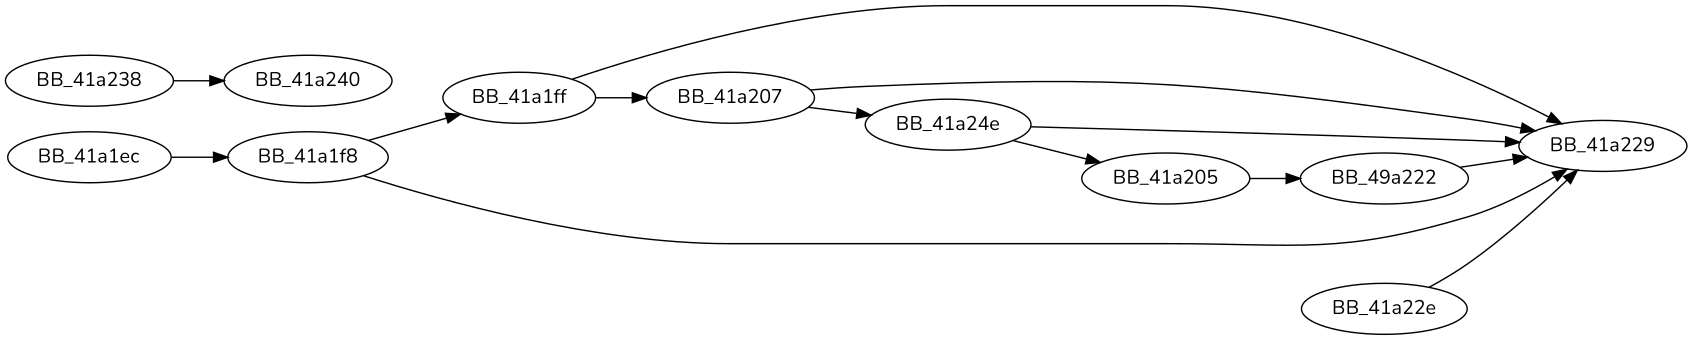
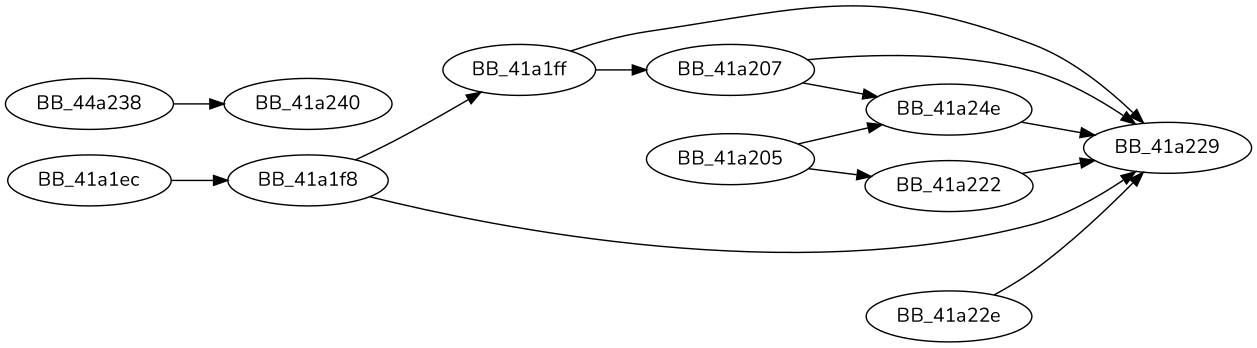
(89, 81) -> (89, 104)
(1050, 150) -> (833, 136)
(1384, 178) -> (949, 186)
